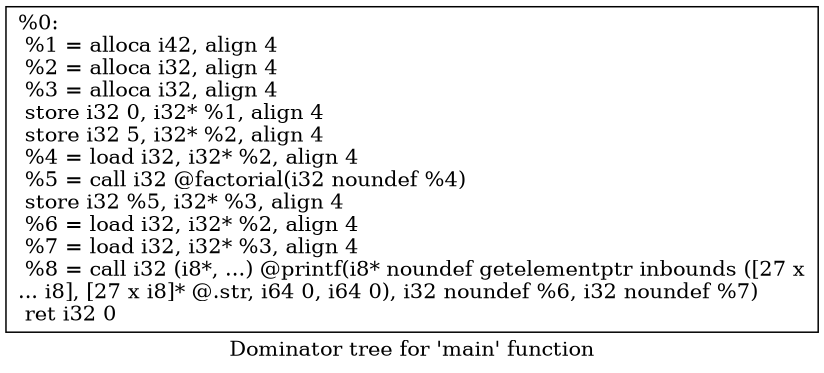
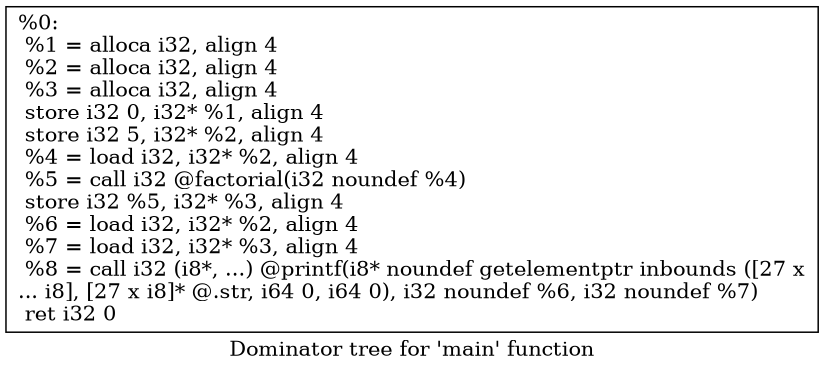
(149, 46) -> (149, 46)
